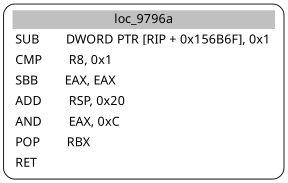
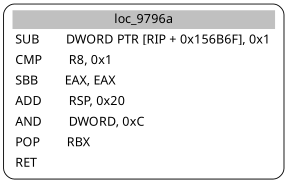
(68, 122) -> (80, 122)
